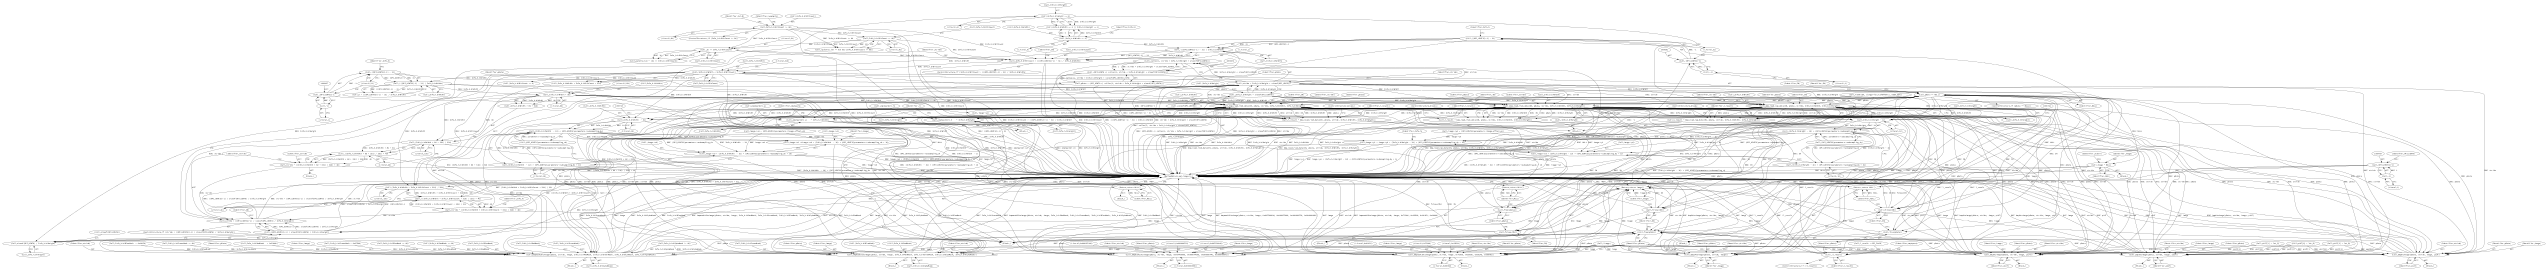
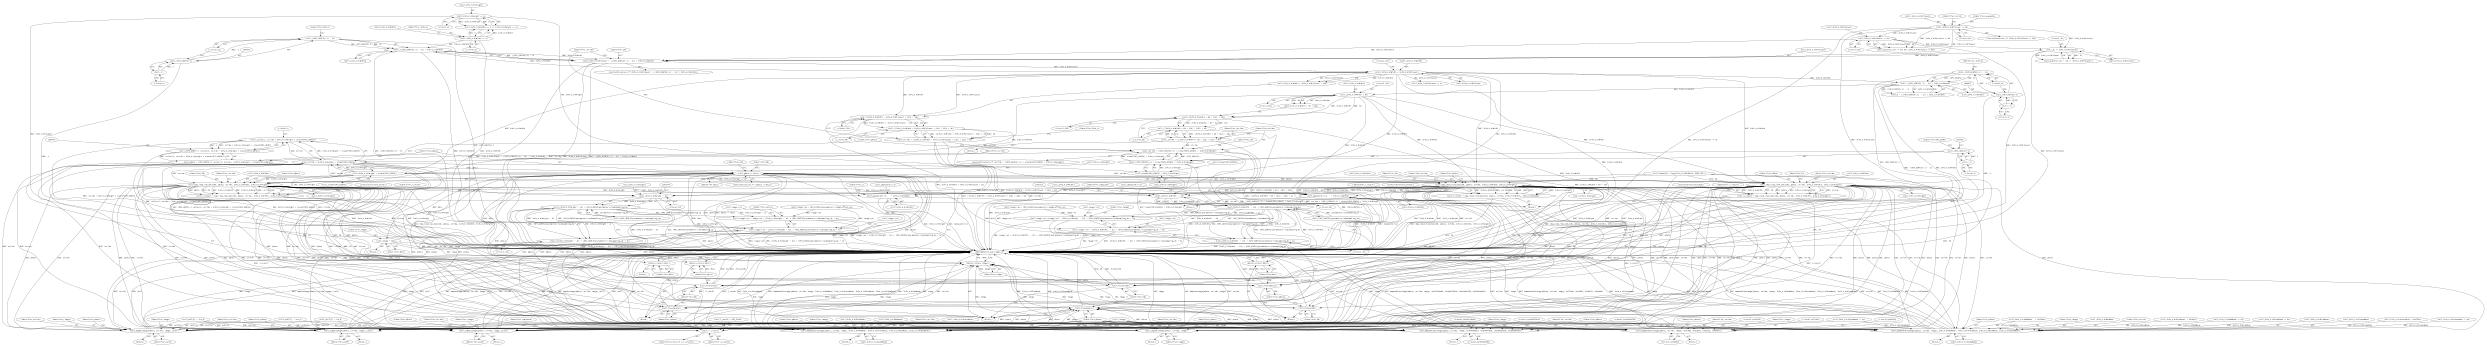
(782, 99) -> (1335, 153)
(2092, 154) -> none
(804, 179) -> (902, 164)
